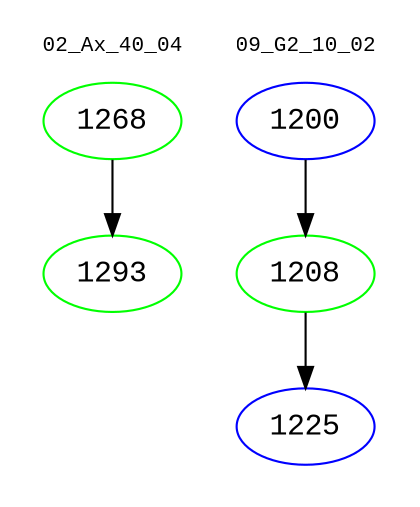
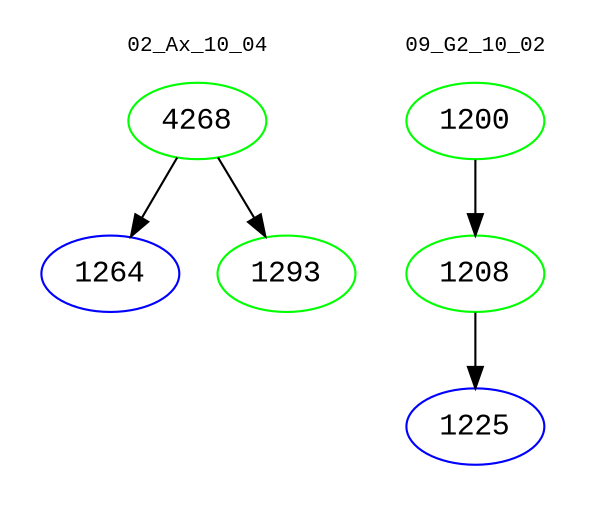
(114, 46) -> (198, 46)
(112, 121) -> (197, 121)
(306, 121) -> (475, 121)
none -> (110, 274)
